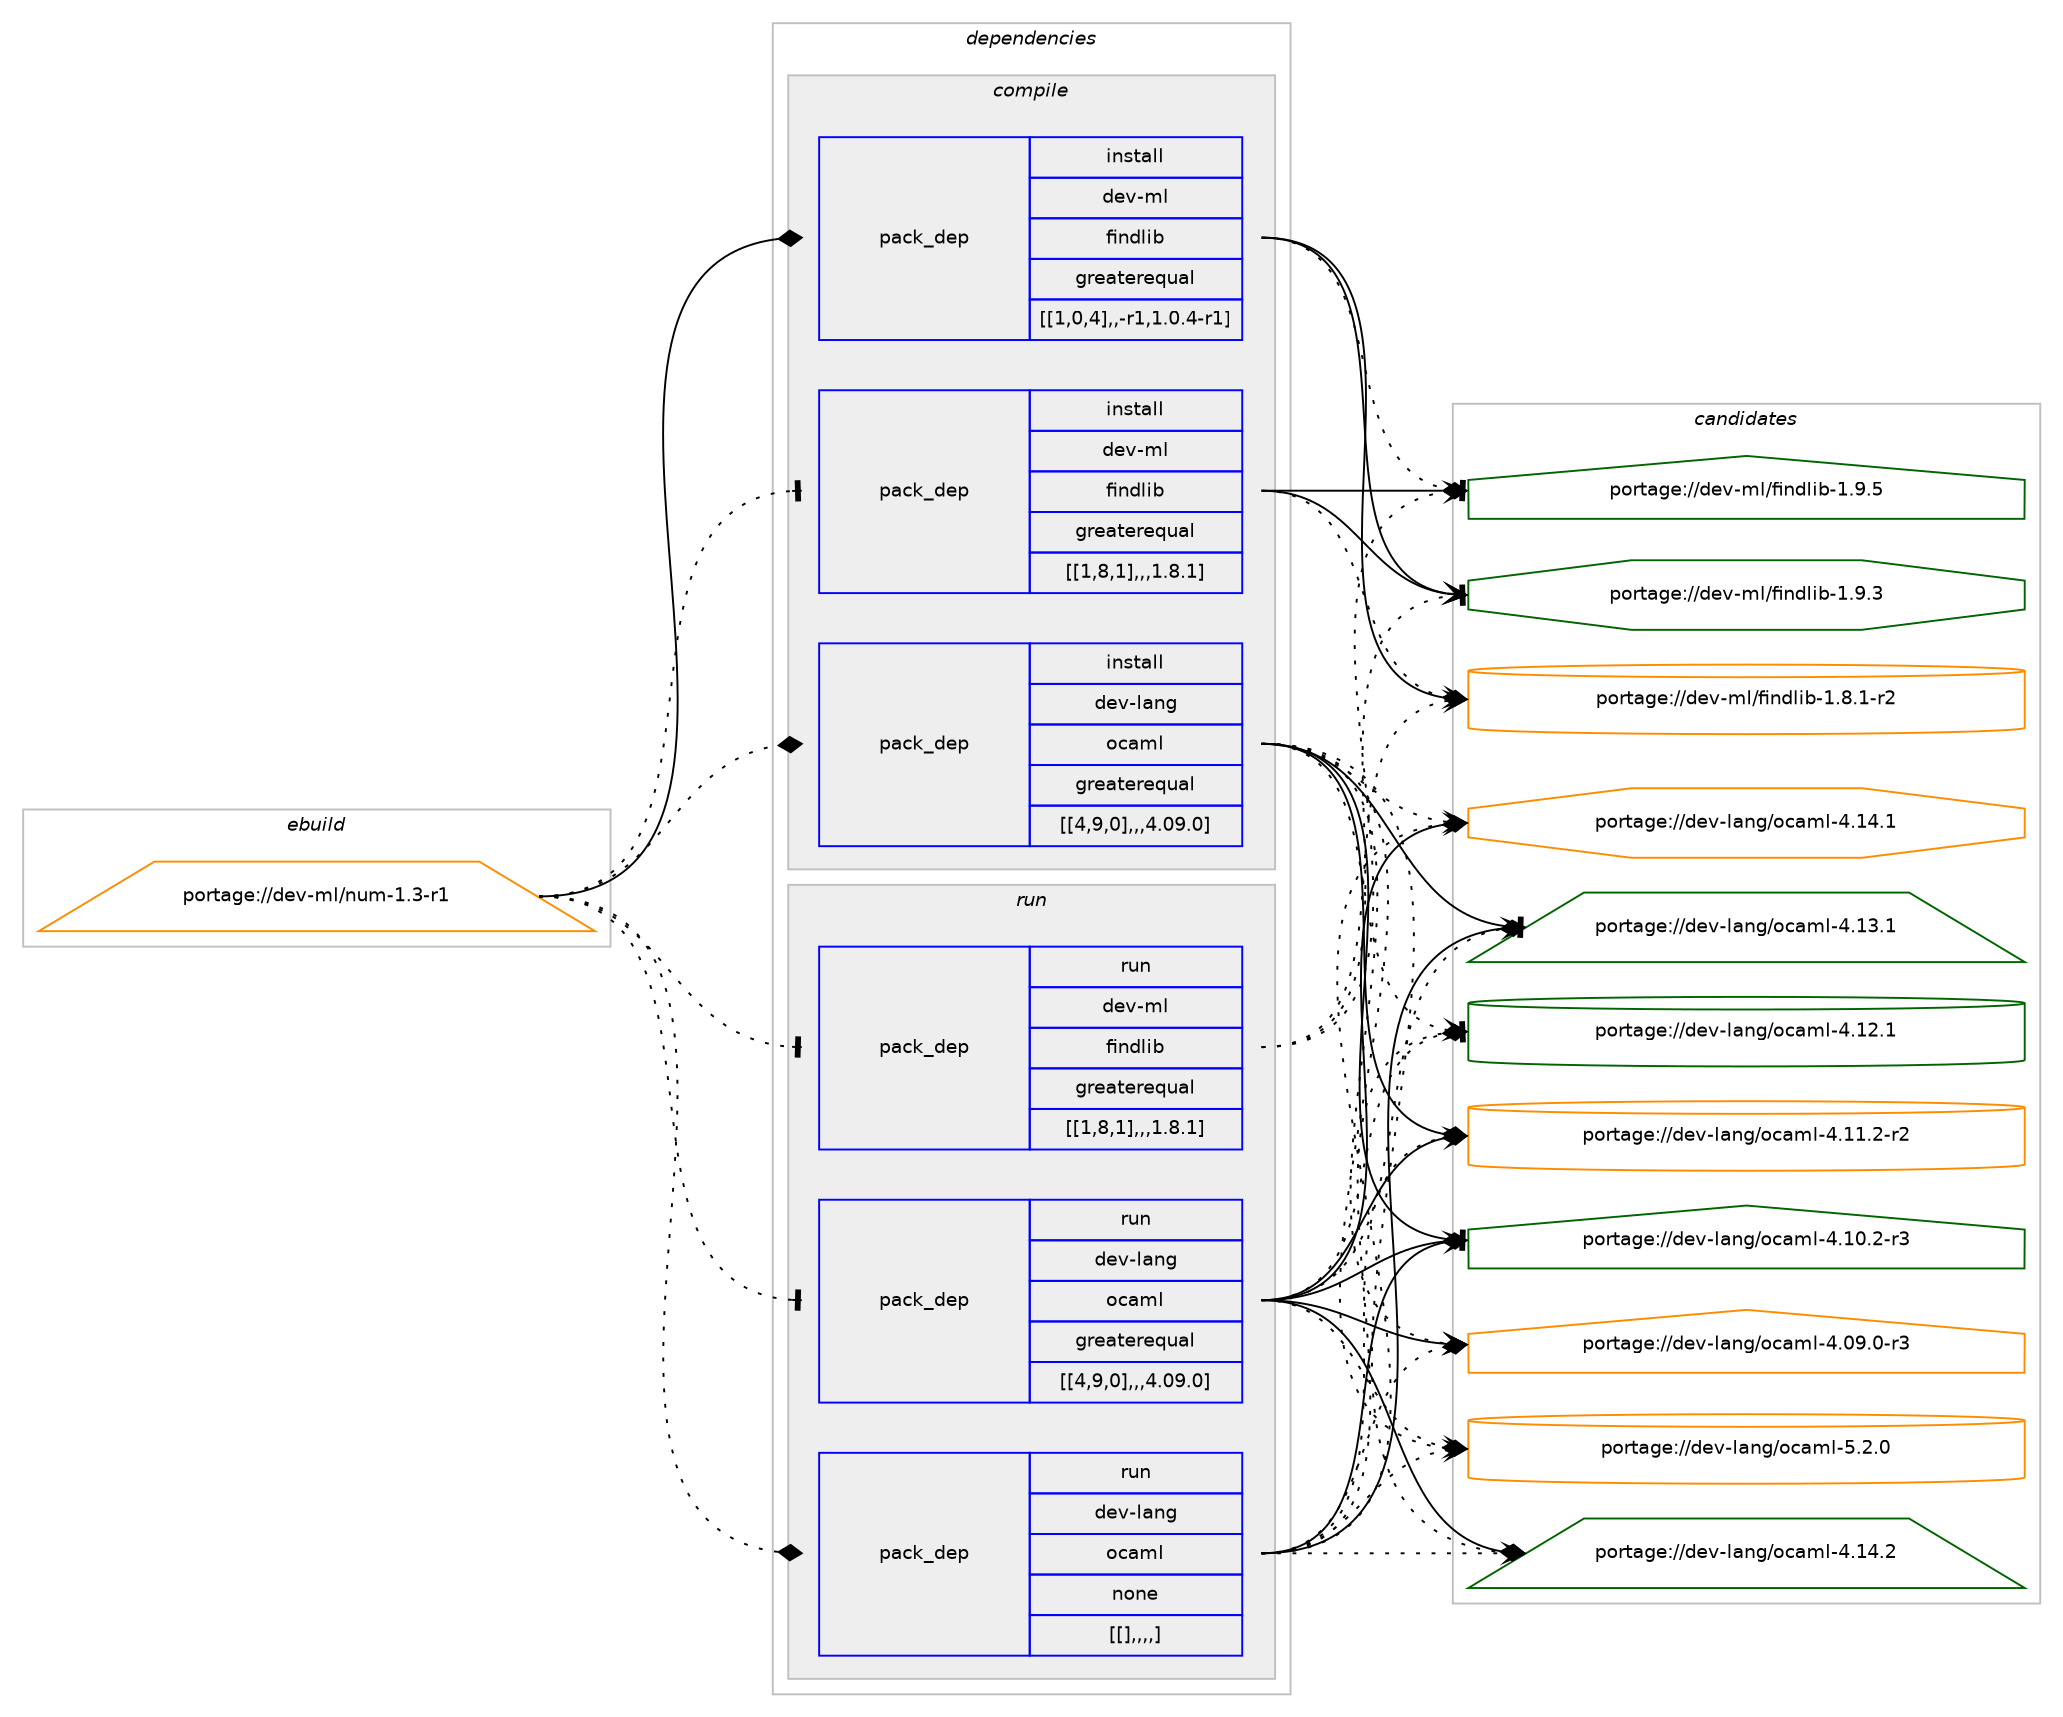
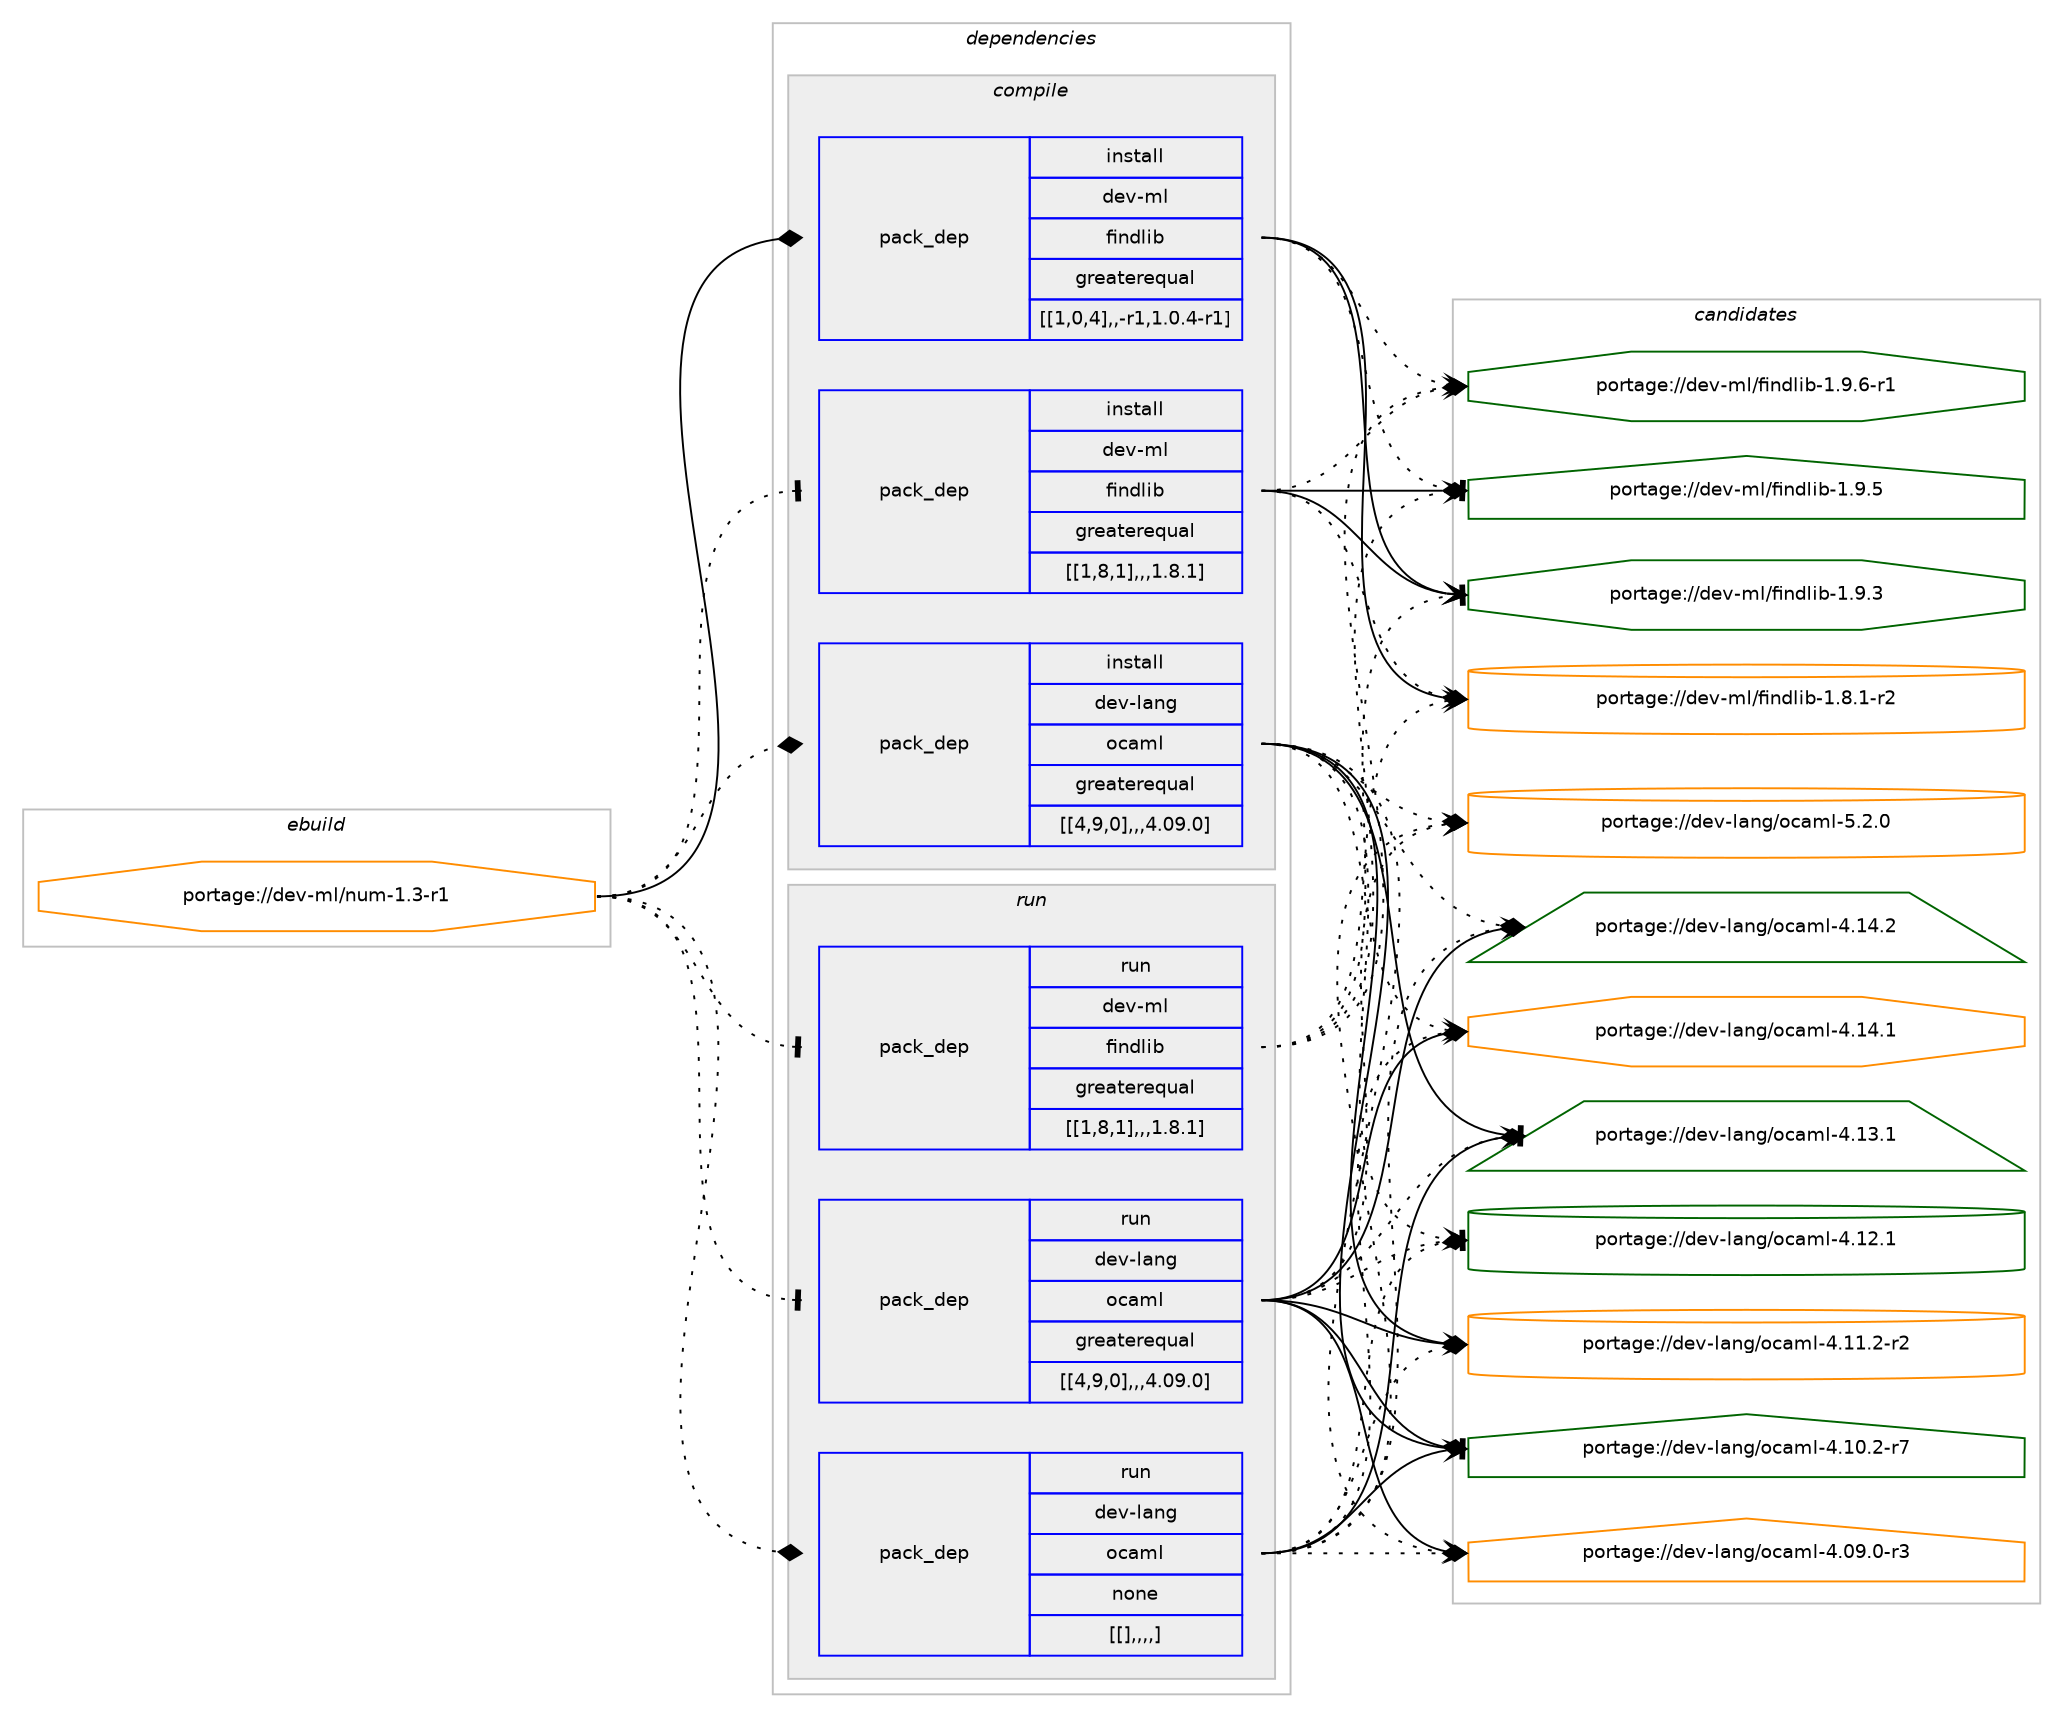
none -> (1747, 386)
(317, 896) -> (317, 896)
(1747, 1240) -> (1747, 1449)
